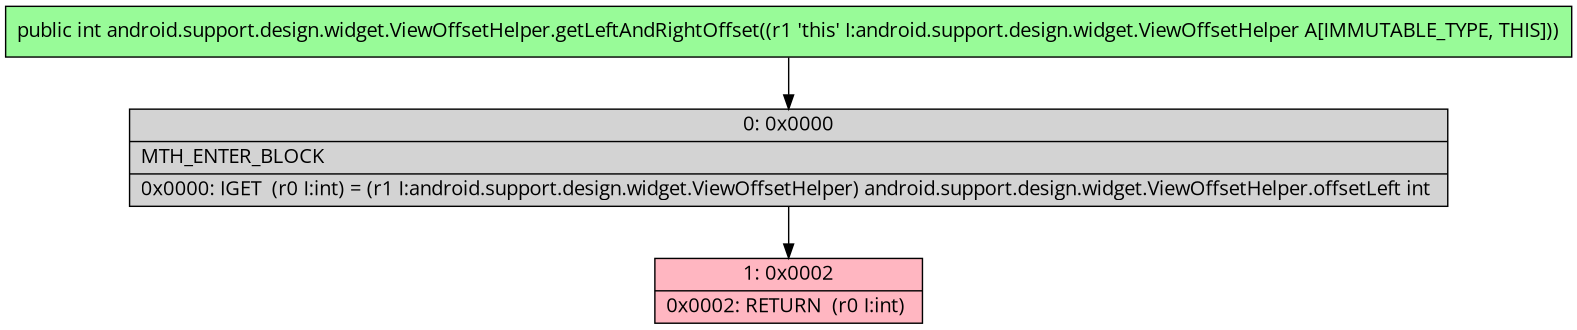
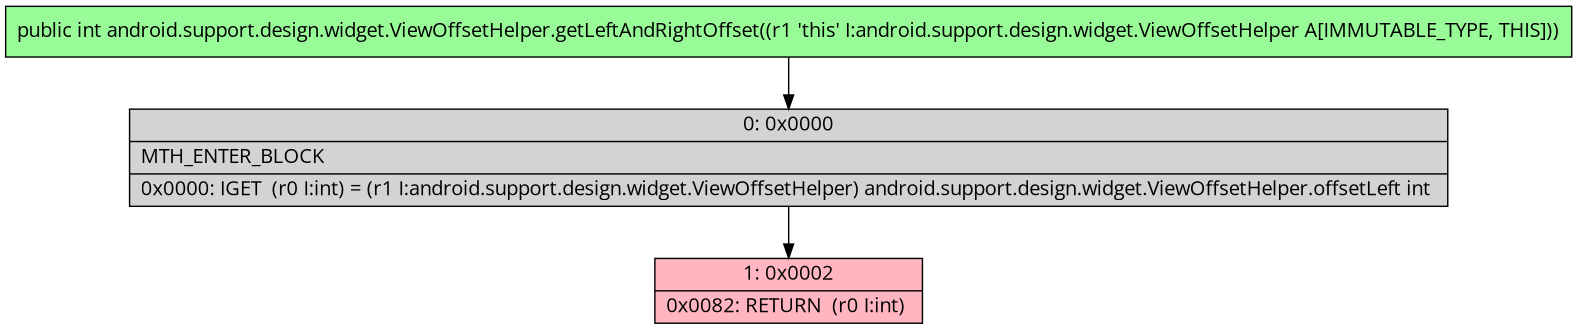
(789, 306) -> (789, 306)
